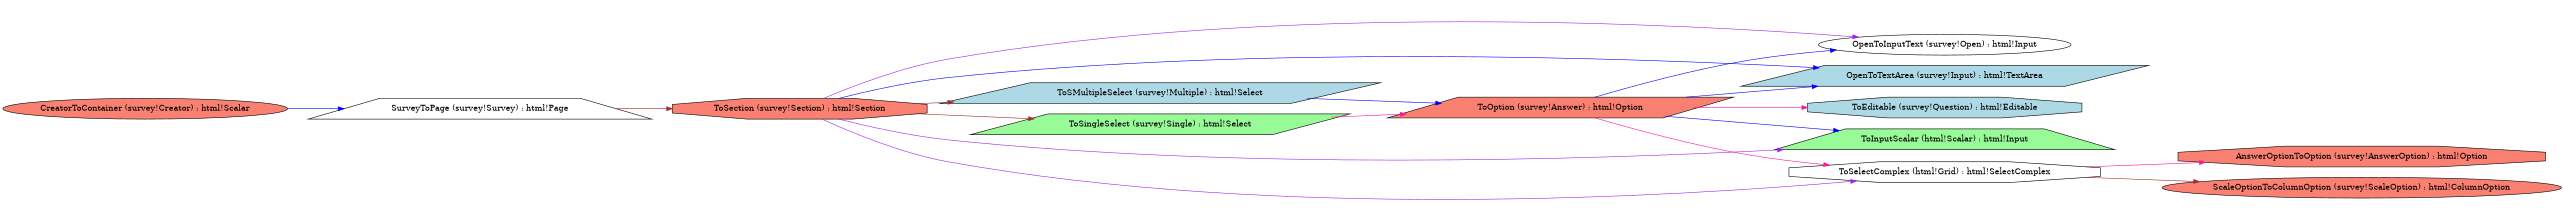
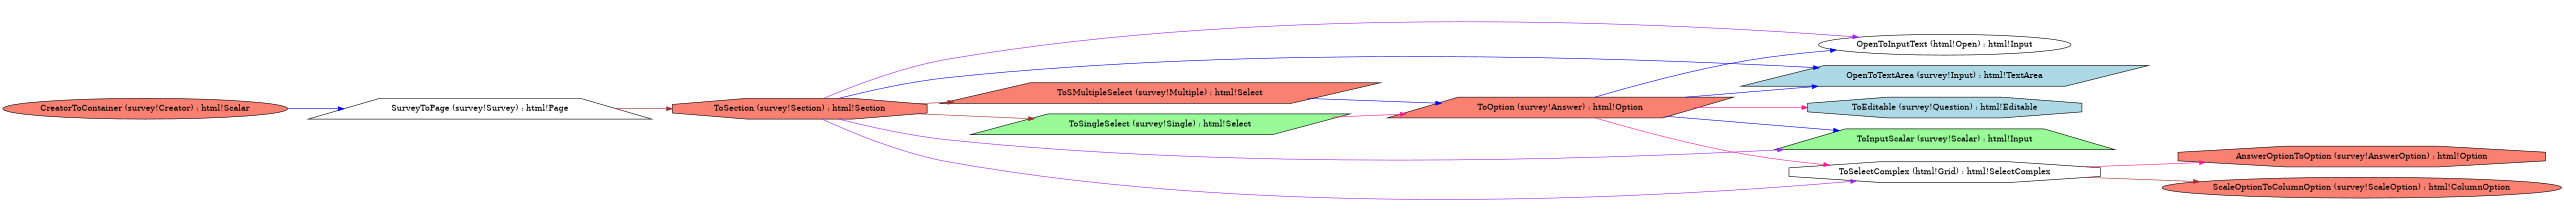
(1945, 45) -> (1945, 45)
(1160, 93) -> (1160, 93)
(1945, 139) -> (1945, 139)
